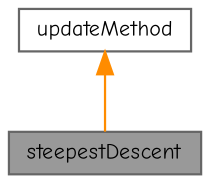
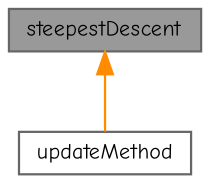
(105, 103) -> (105, 103)
